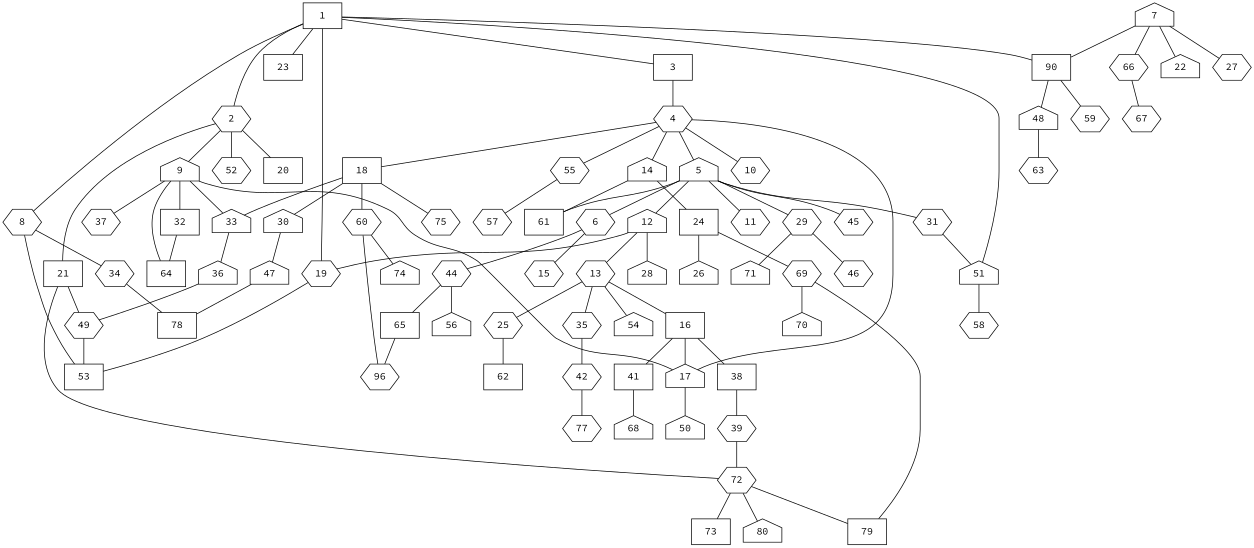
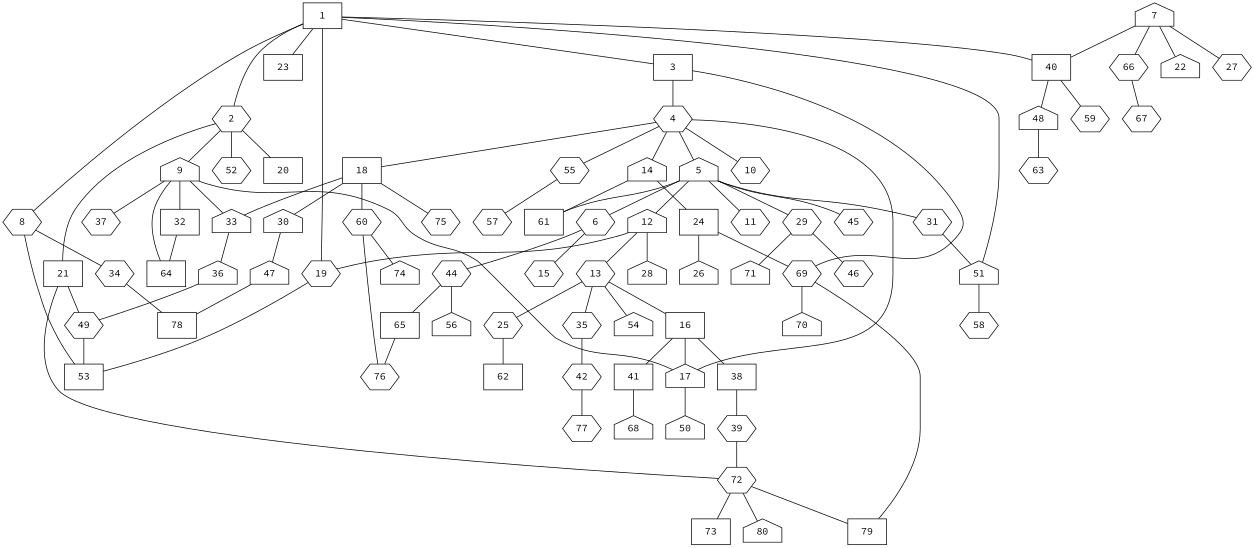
(1051, 67) -> (1051, 67)
none -> (915, 162)
(380, 377) -> (380, 377)
